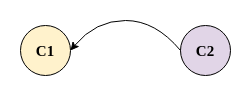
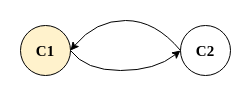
(206, 51) -> (206, 51)
none -> (122, 70)
